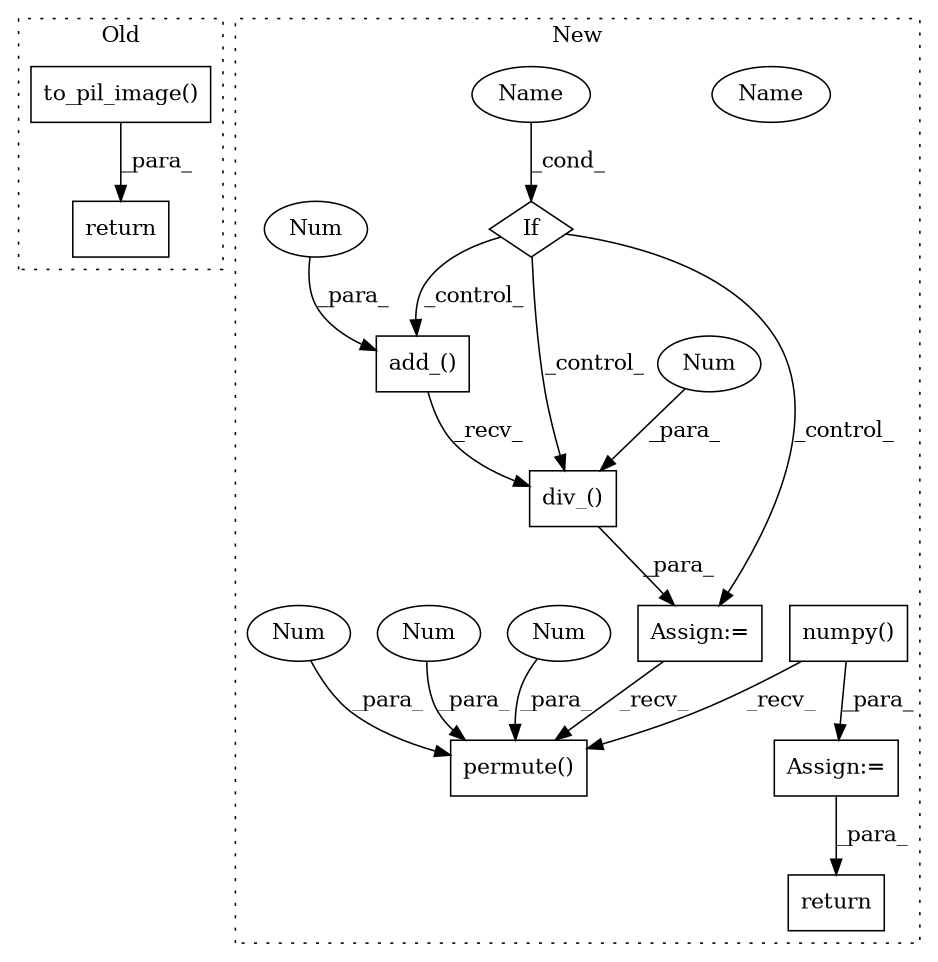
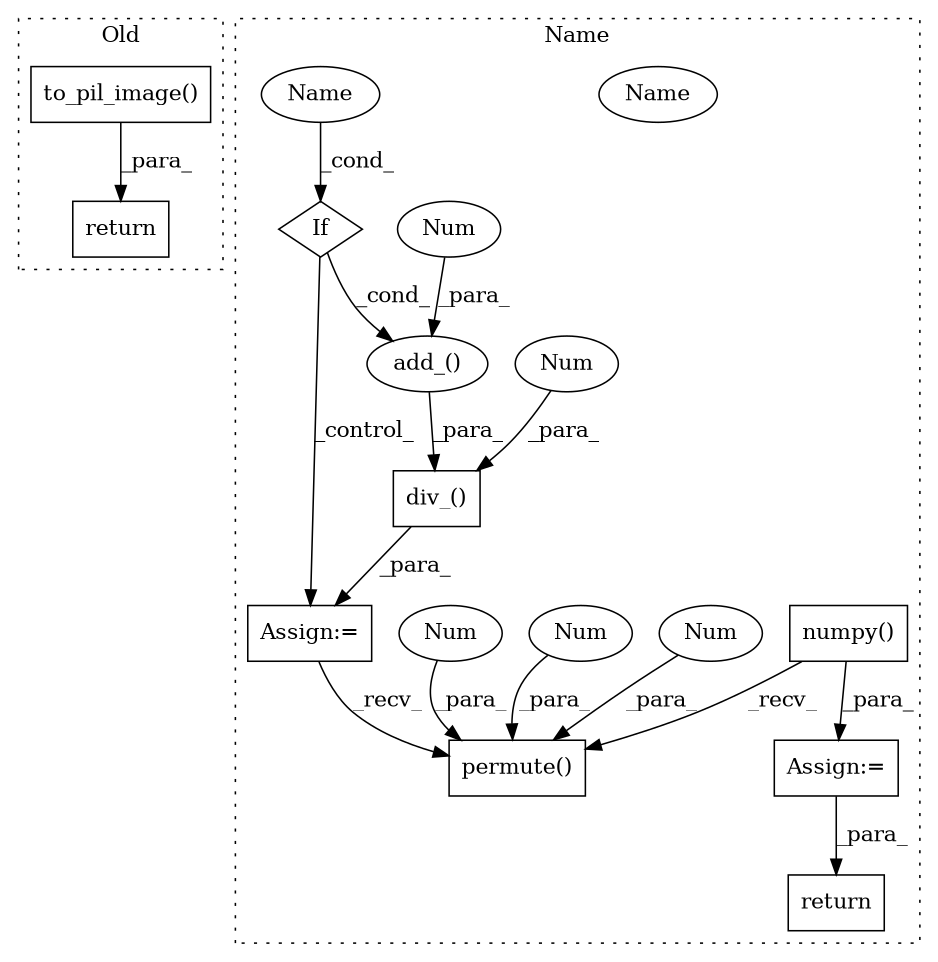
(578, 36) -> (578, 36)
(474, 297) -> (393, 297)
(540, 357) -> none
(423, 364) -> (427, 364)
(489, 431) -> (468, 431)
